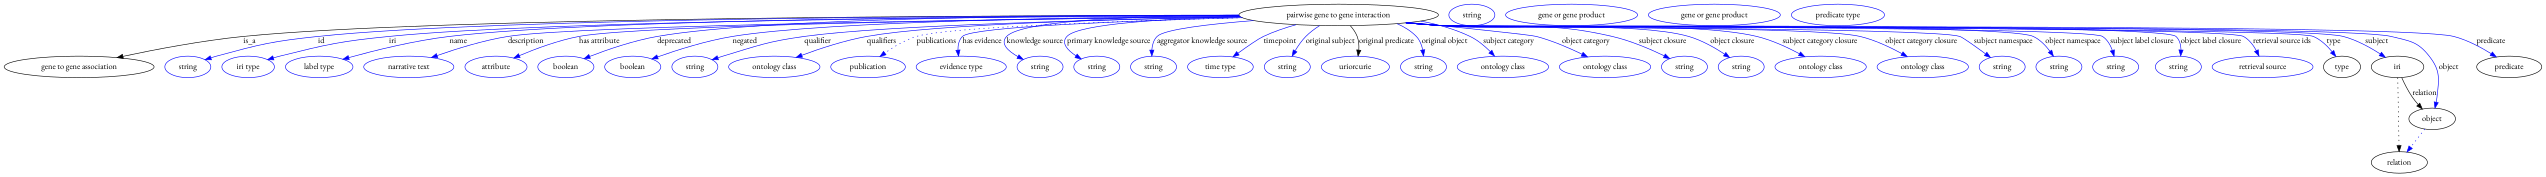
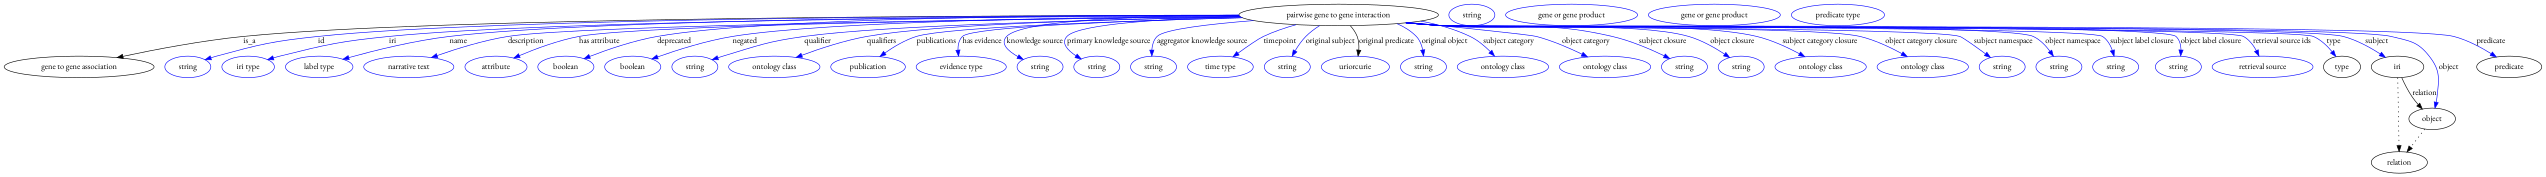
(1061, 24) -> (1061, 24)
(2418, 138) -> (2418, 138)
